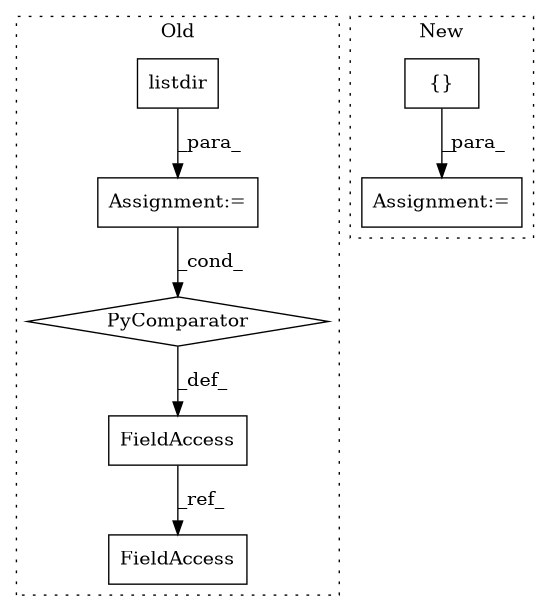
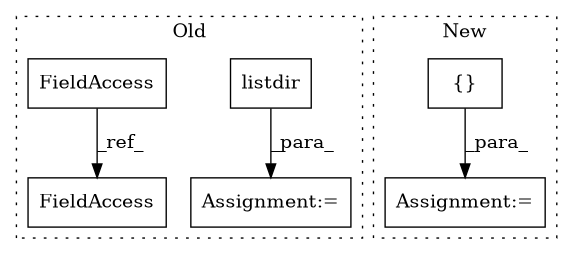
(178, 321) -> none
